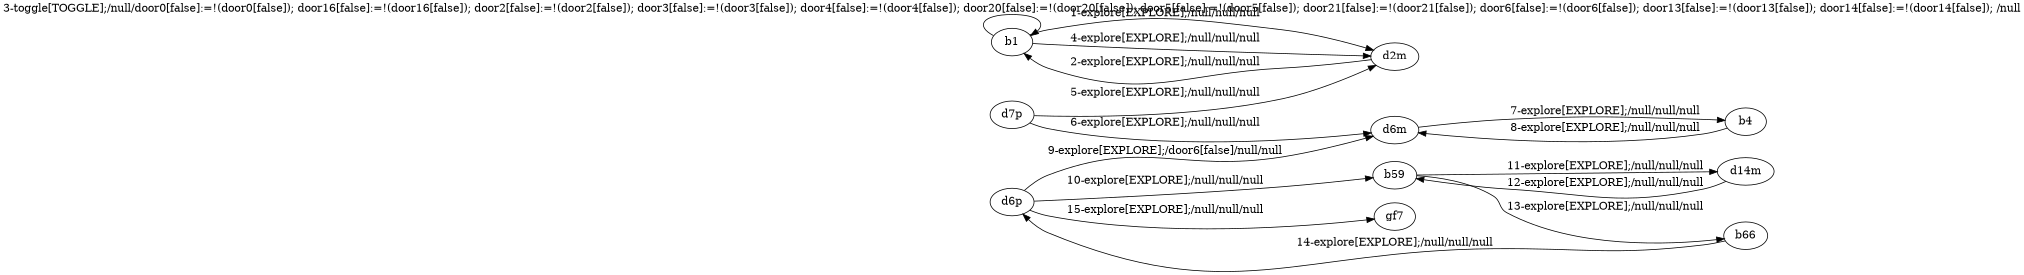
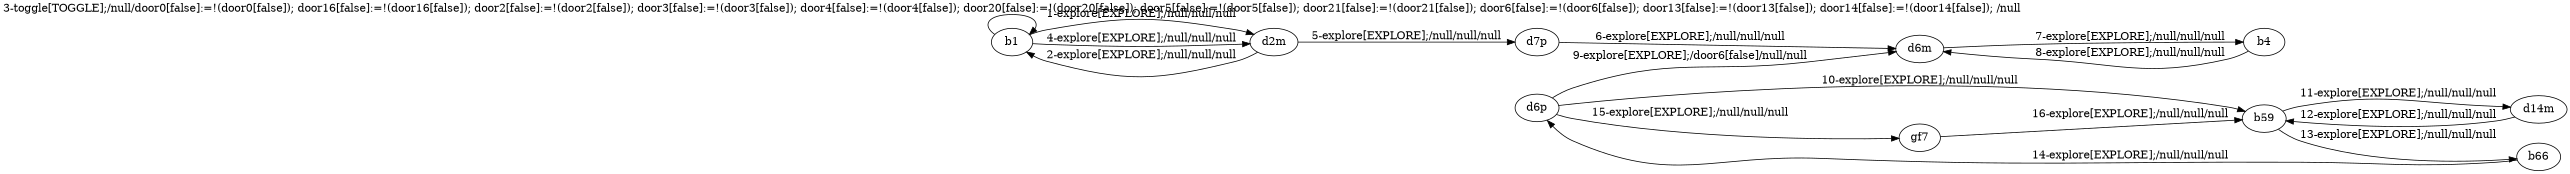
(1205, 110) -> (1402, 42)
none -> (2088, 128)
